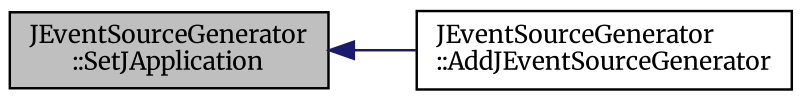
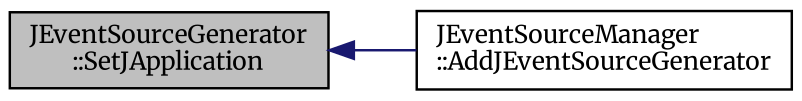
(604, 50) -> (604, 50)
